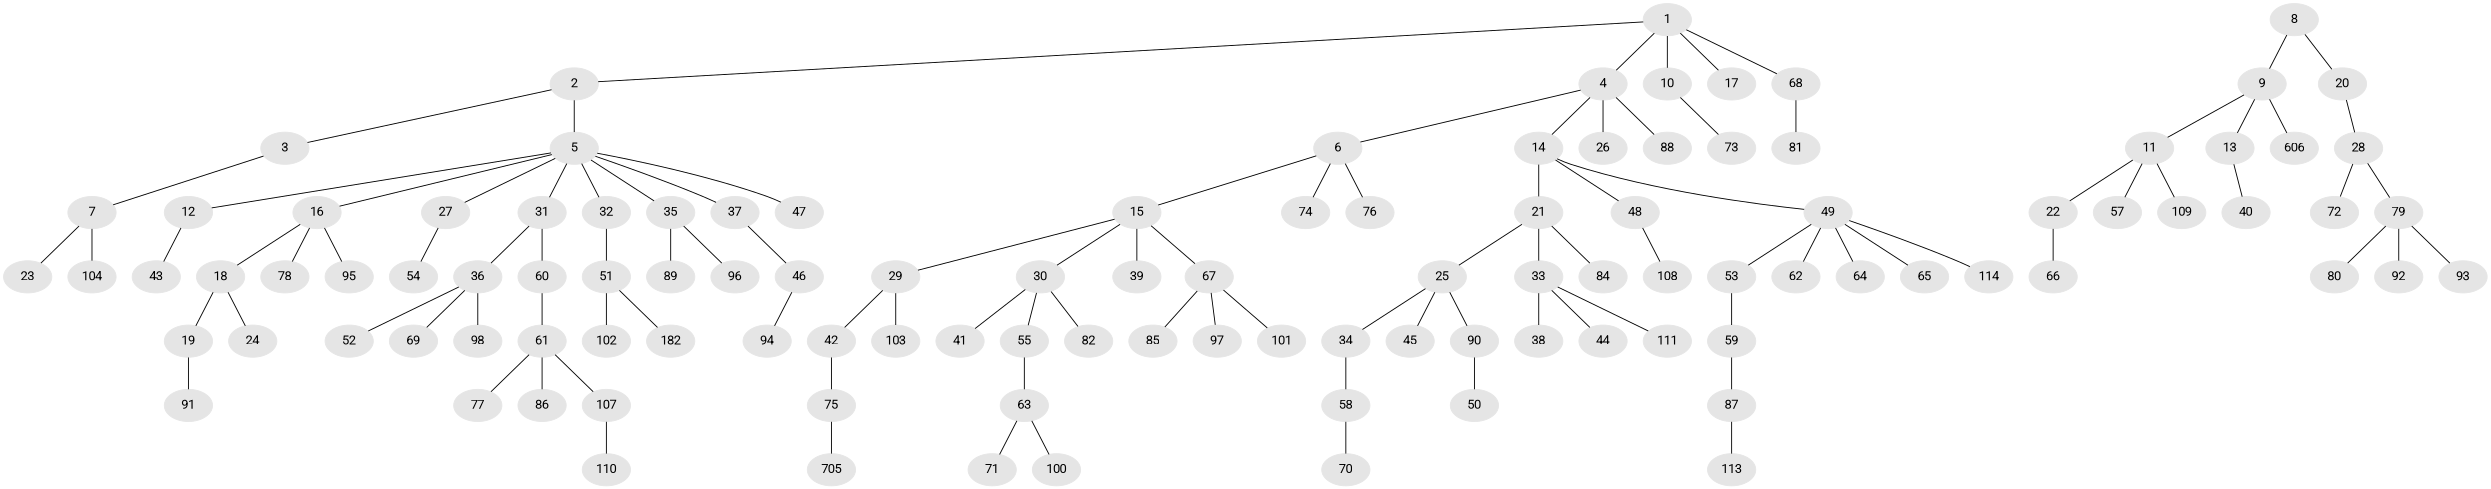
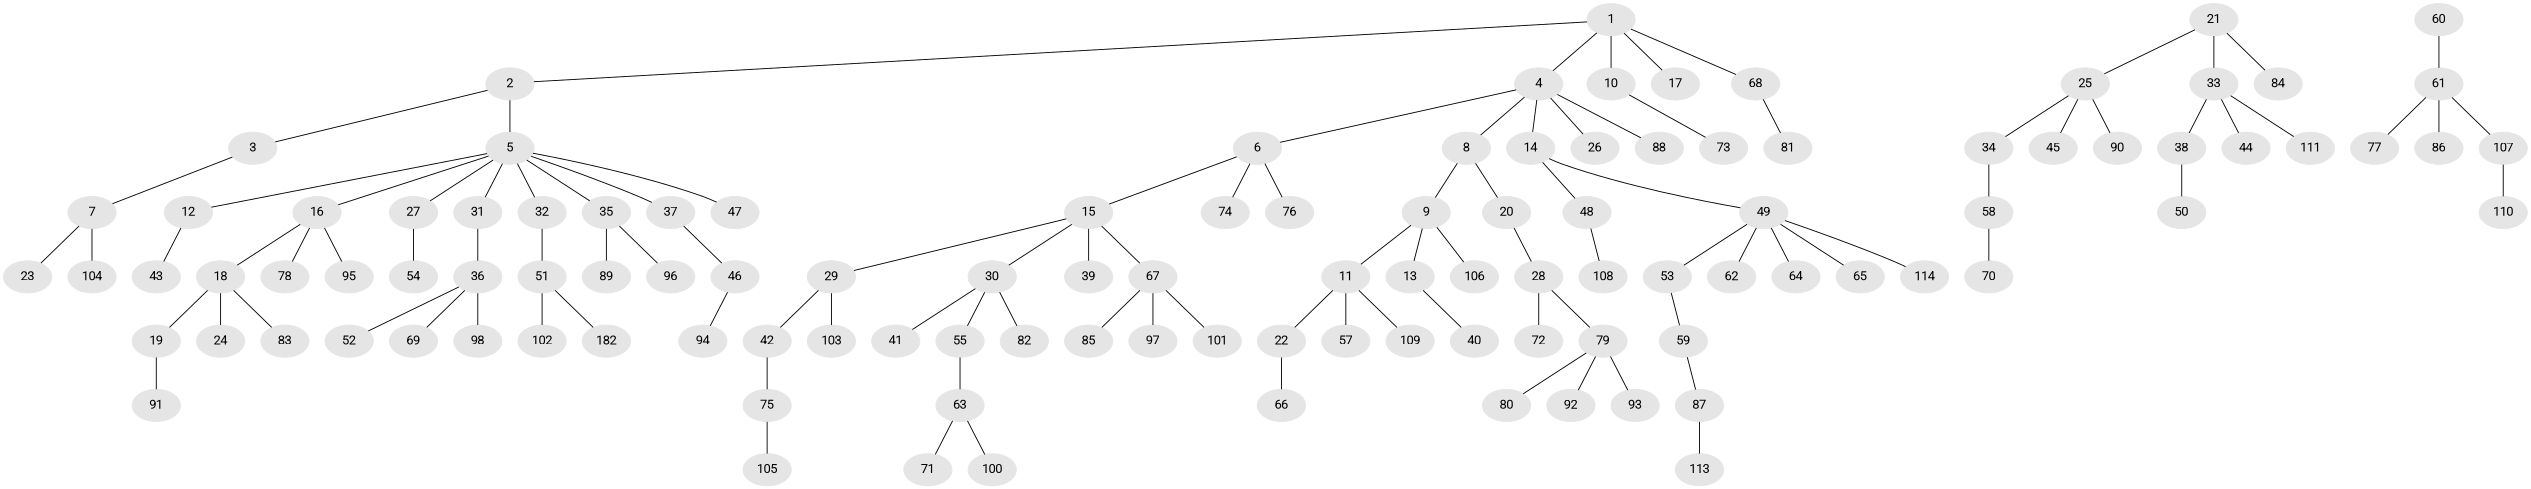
none -> (1503, 116)
(2294, 148) -> (1474, 277)
(1539, 180) -> none
(542, 245) -> none
none -> (285, 341)
(1474, 373) -> (2182, 180)
(831, 470) -> (767, 470)
